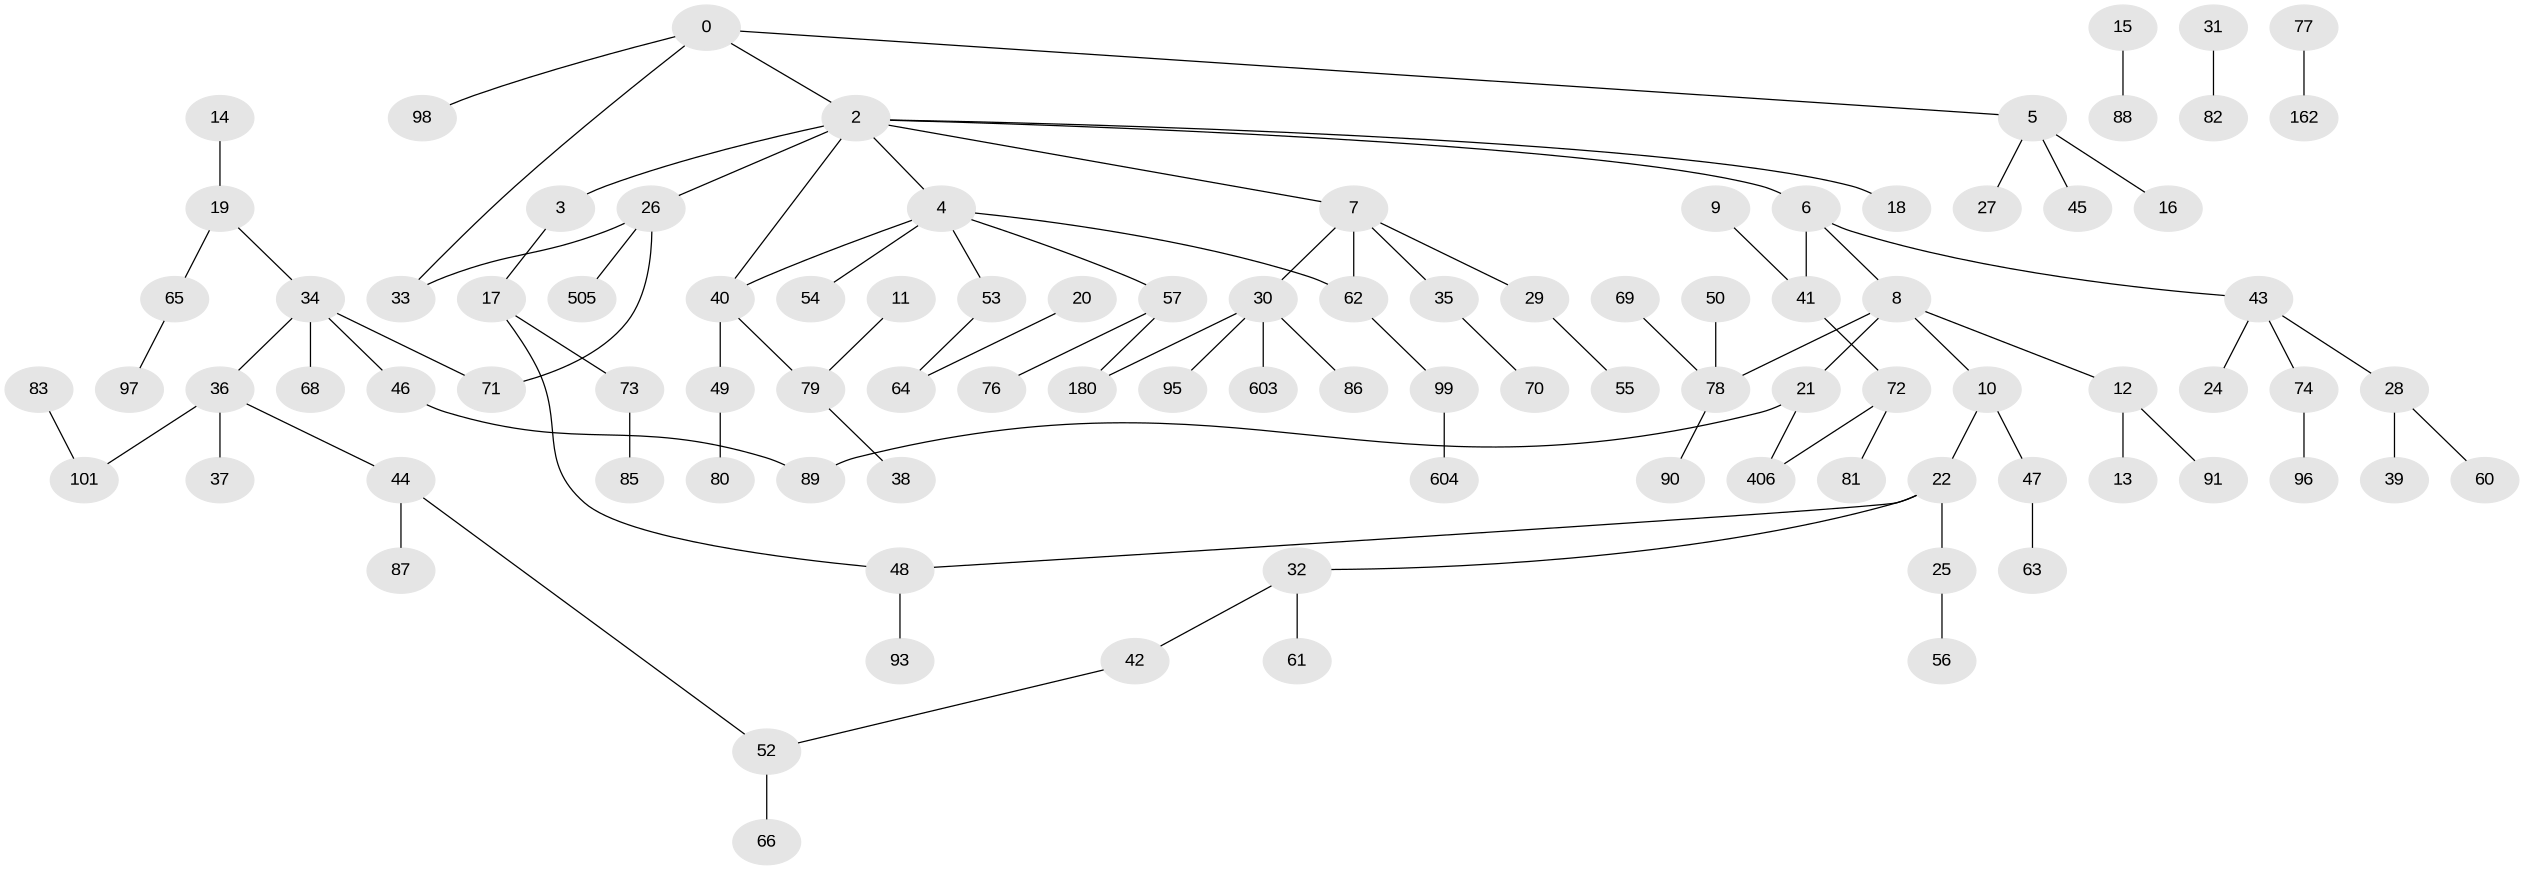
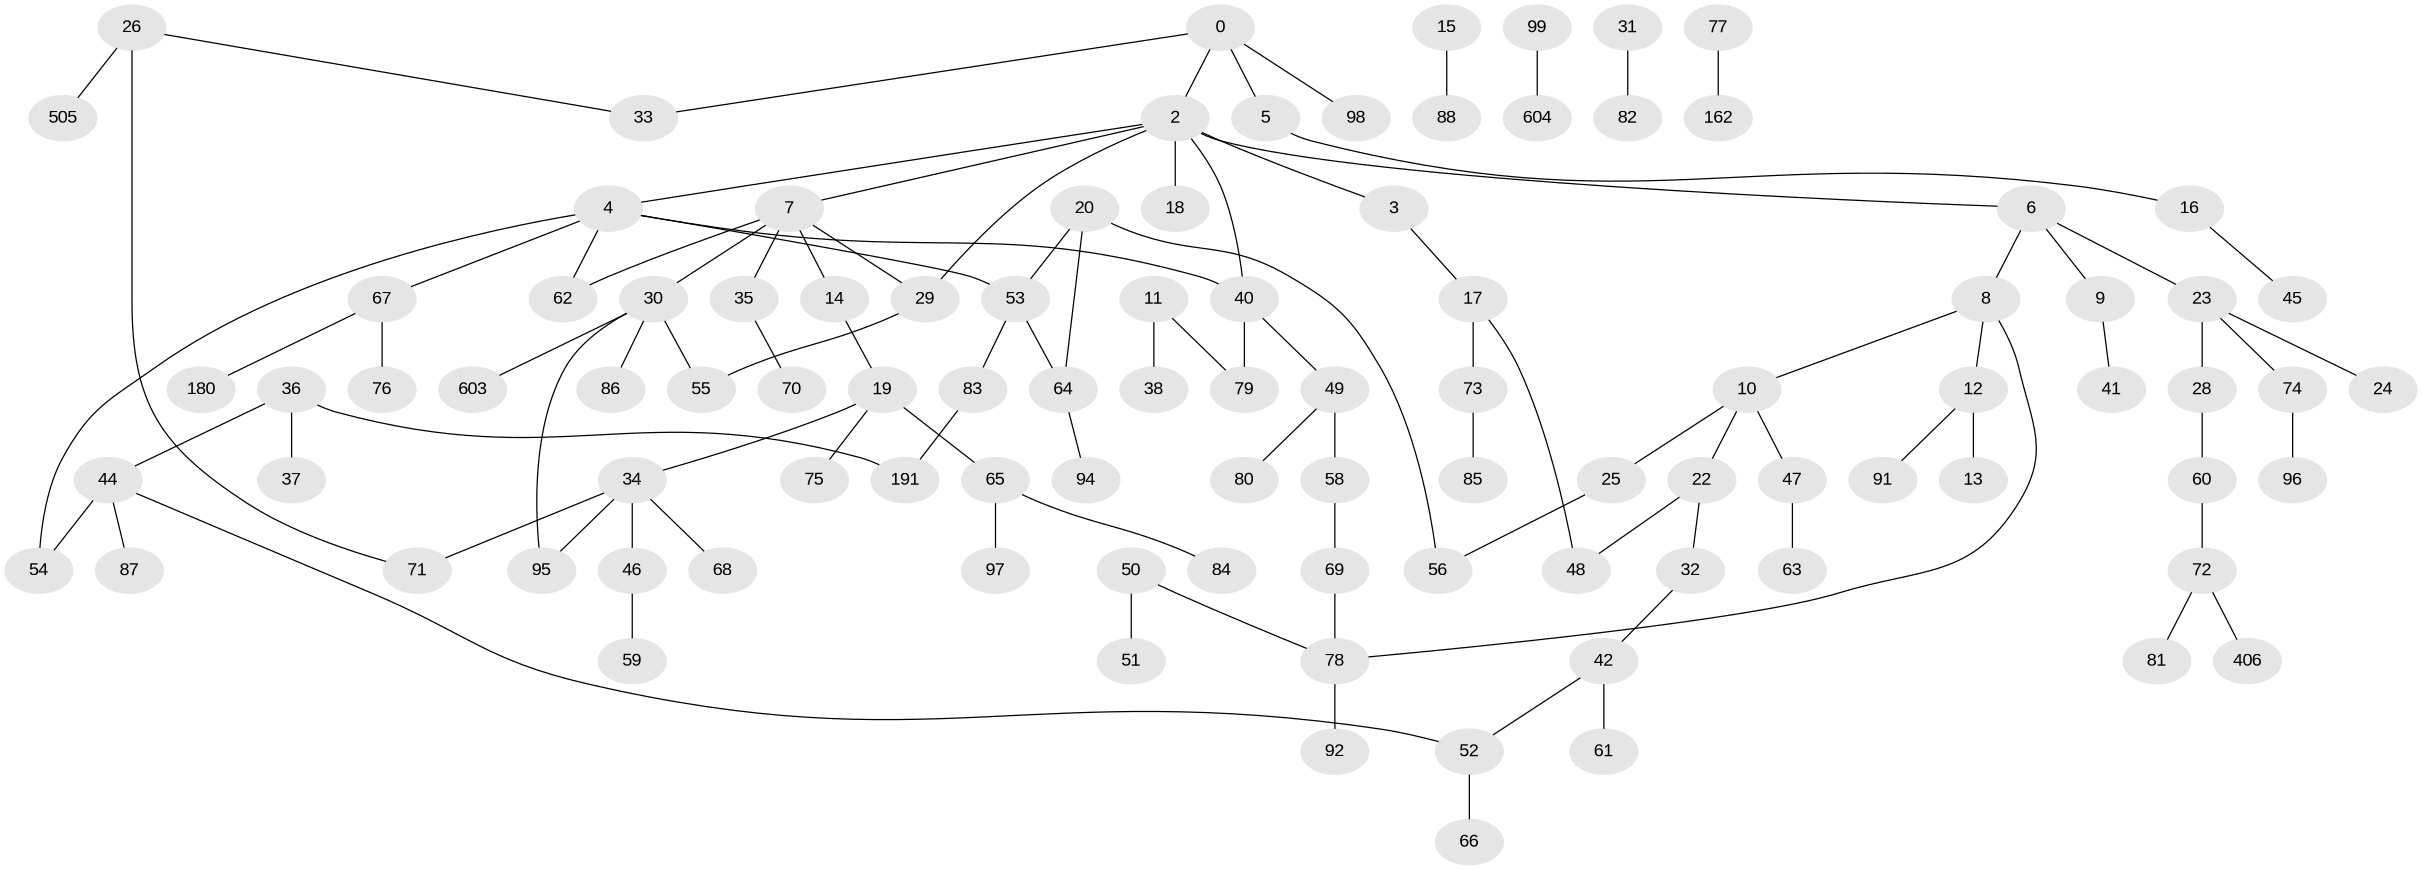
(753, 163) -> (1033, 191)
(2055, 163) -> (2241, 254)
(1987, 209) -> none
none -> (812, 254)
(1806, 254) -> (2066, 254)
none -> (1048, 256)
(1173, 299) -> (382, 299)
(2259, 299) -> (2202, 299)
none -> (1343, 315)
(1846, 339) -> (2202, 526)
(265, 344) -> (587, 525)
none -> (994, 344)
(1173, 344) -> (678, 344)
(1399, 344) -> none
(1806, 390) -> none
(856, 435) -> (1154, 345)
(84, 480) -> (905, 480)
(811, 480) -> (632, 661)
none -> (814, 480)
none -> (1086, 480)
none -> (1335, 480)
(1670, 480) -> (1335, 752)
(2394, 480) -> none
none -> (74, 525)
(1942, 526) -> (1679, 435)
none -> (1222, 571)
(1297, 616) -> (1604, 707)
(900, 661) -> none
none -> (1131, 661)
